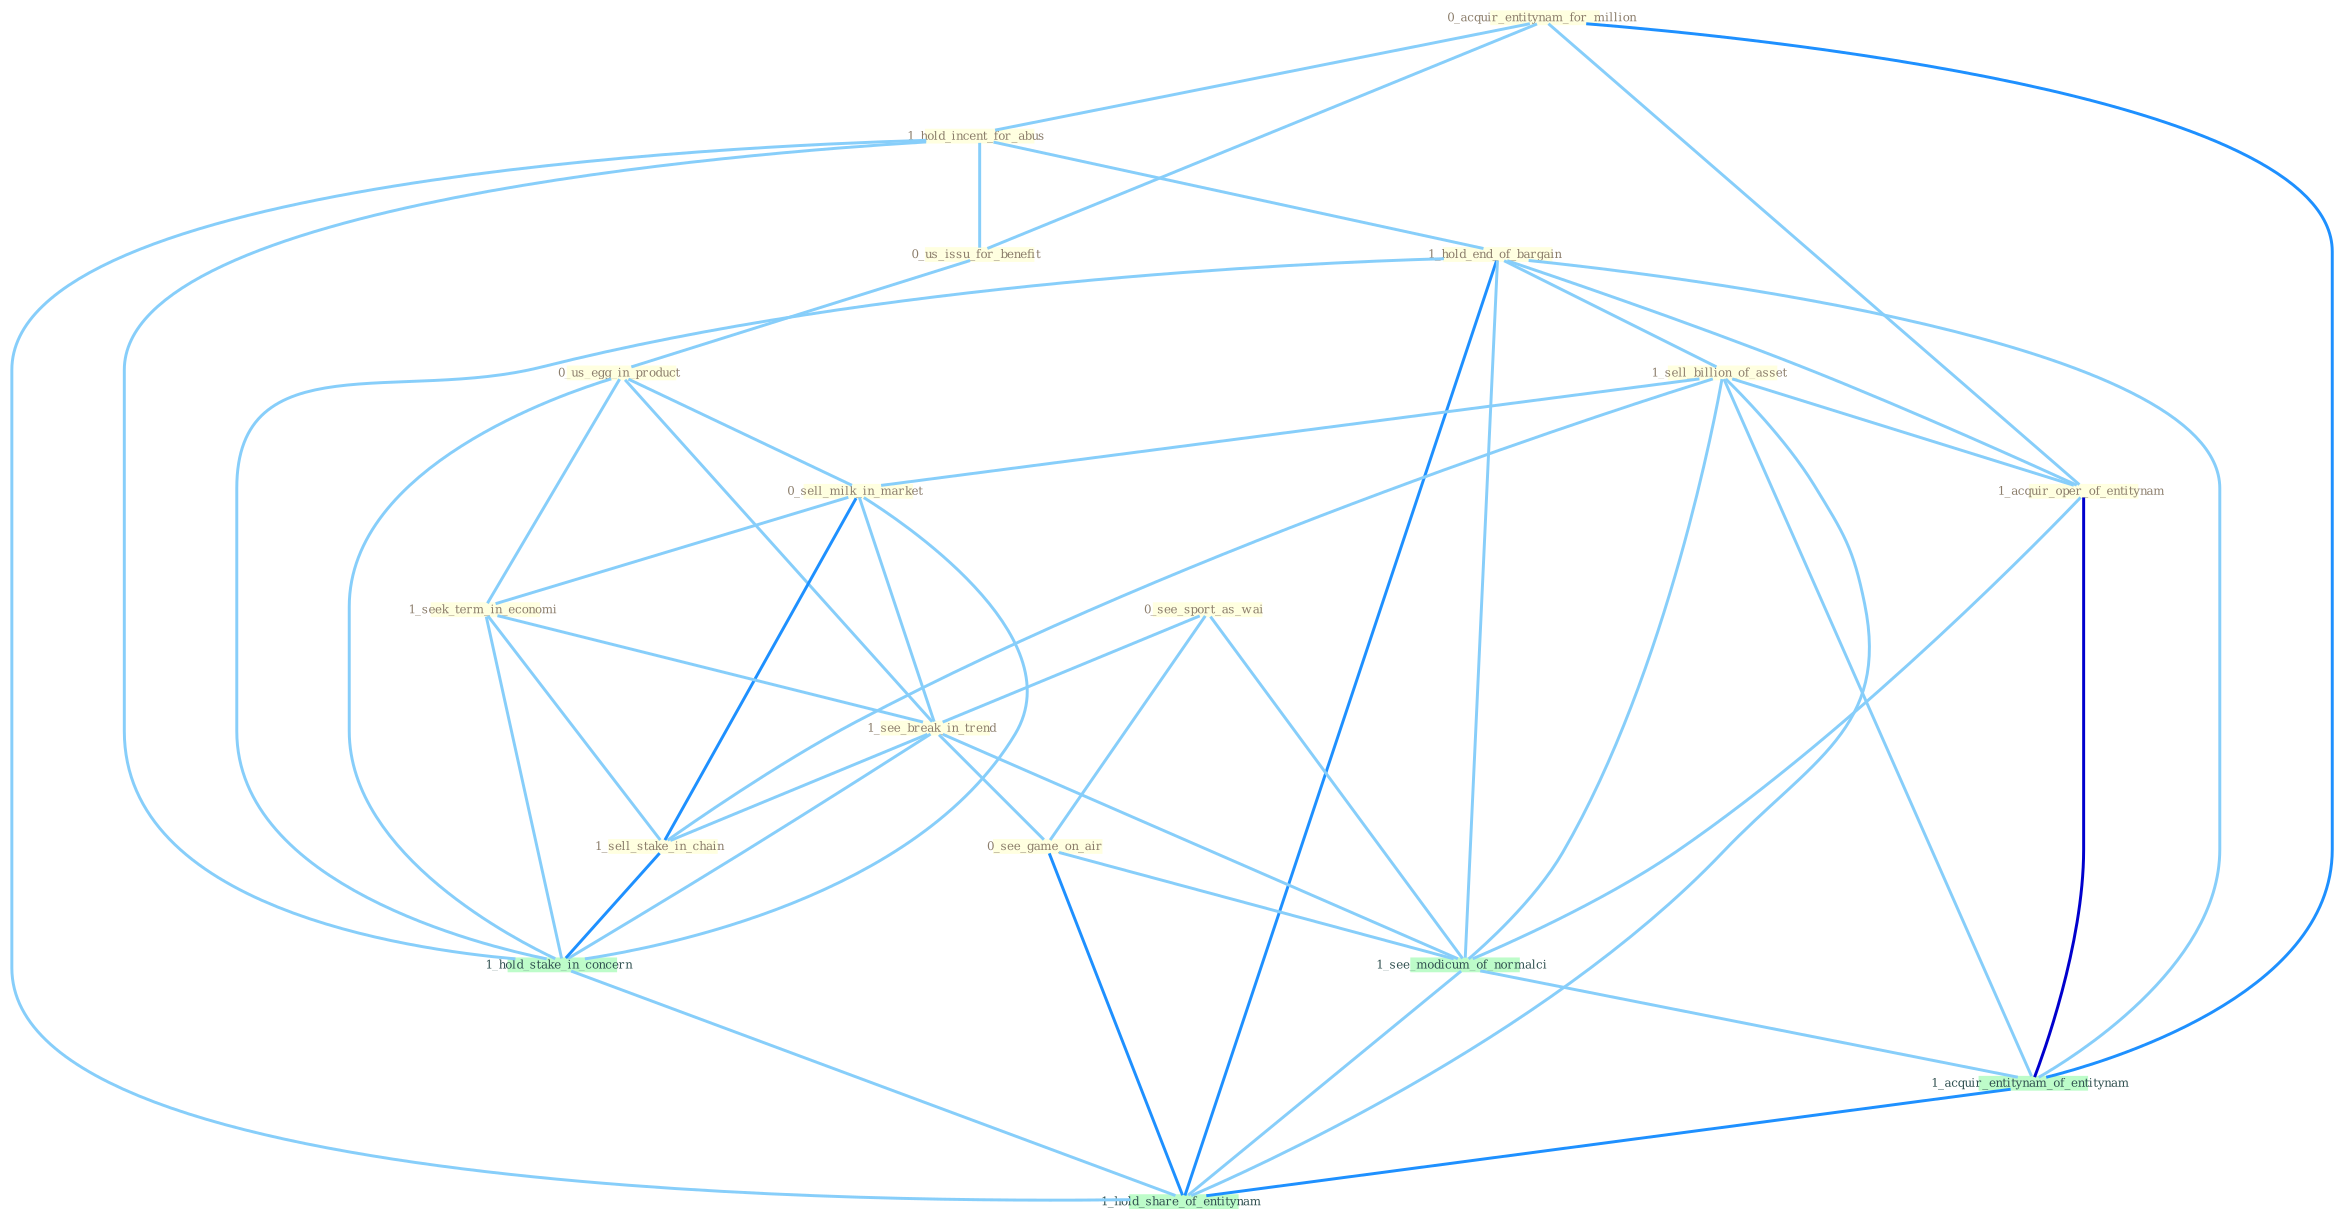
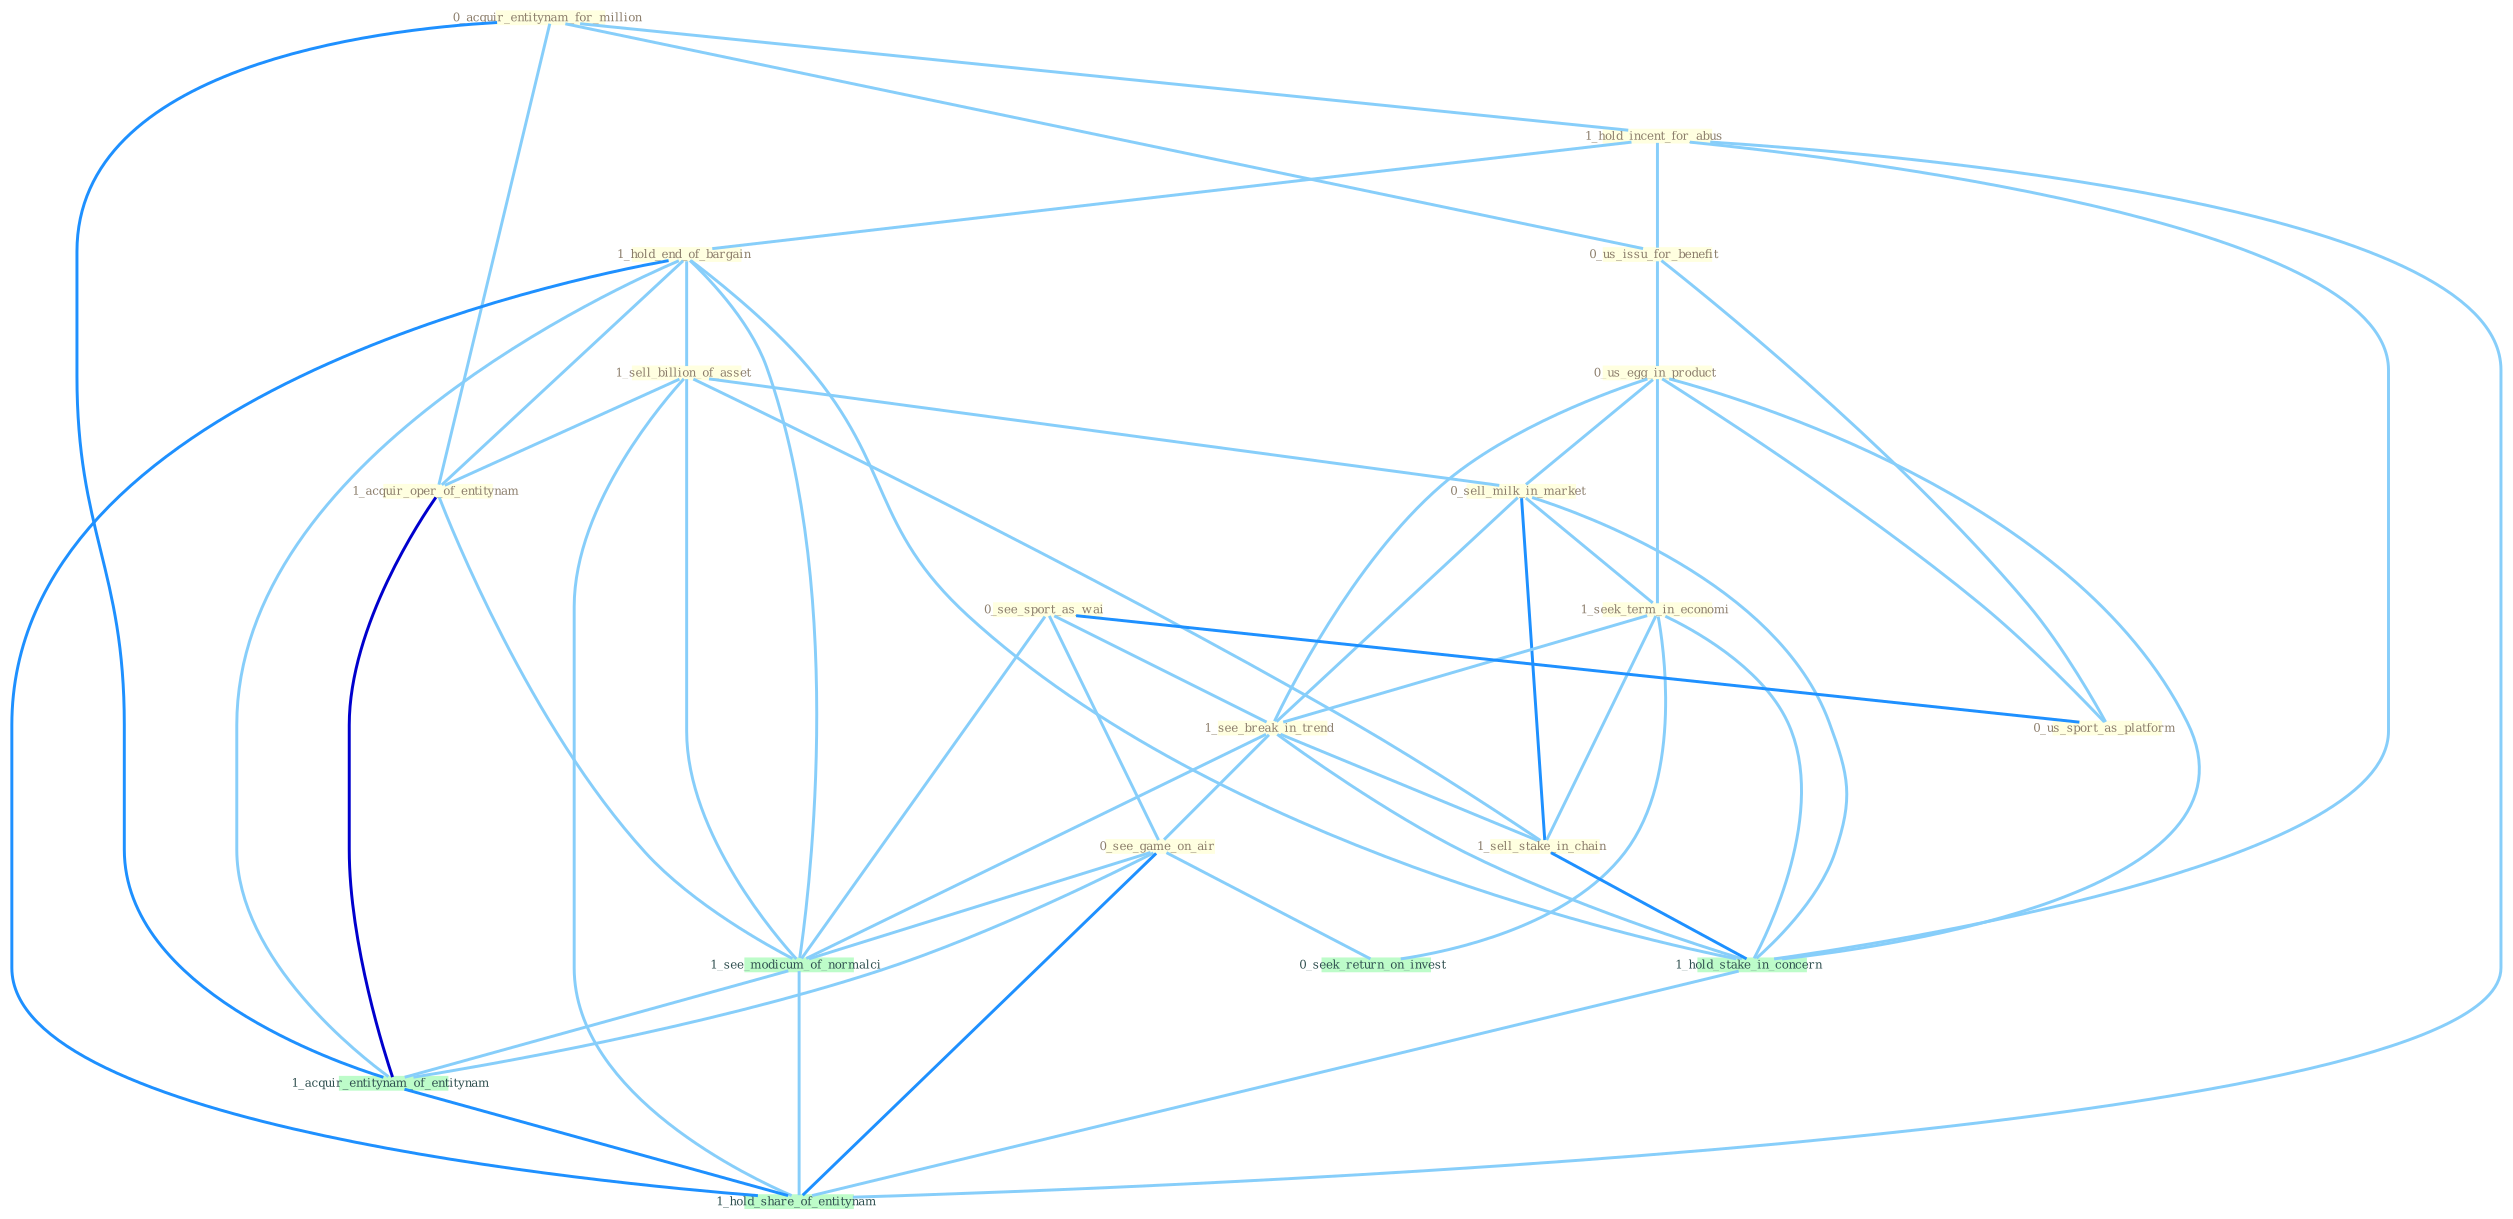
(1878, 728) -> (774, 1001)
none -> (2107, 728)
none -> (1376, 965)
